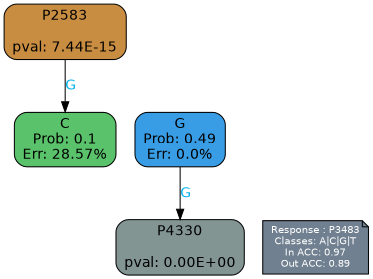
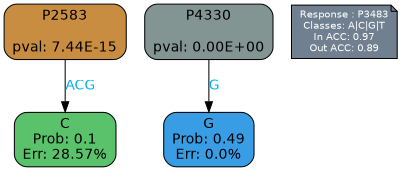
(71, 86) -> (81, 86)
(180, 188) -> (209, 81)
